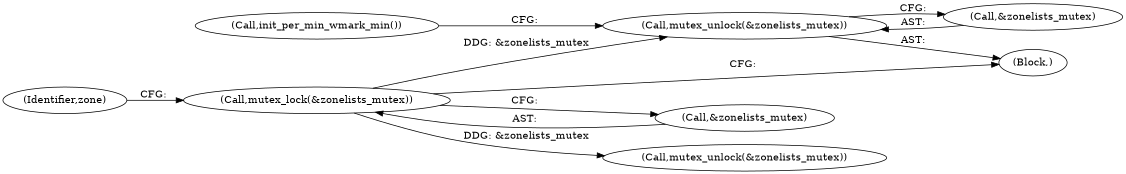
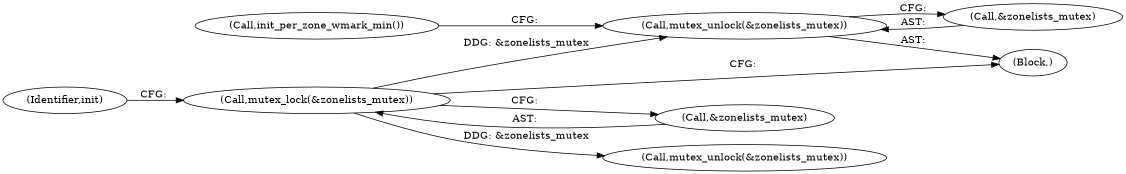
(317, 26) -> (317, 26)
(65, 100) -> (65, 100)
